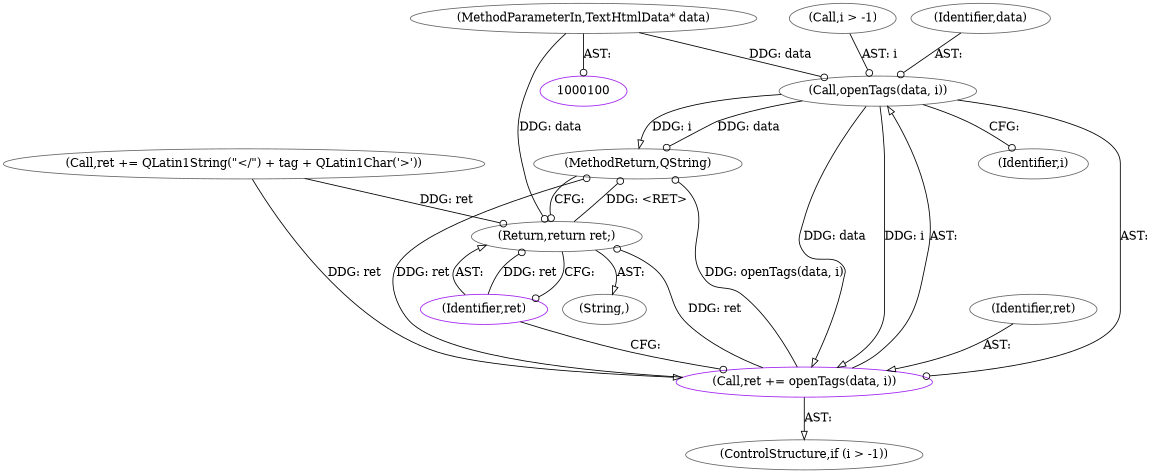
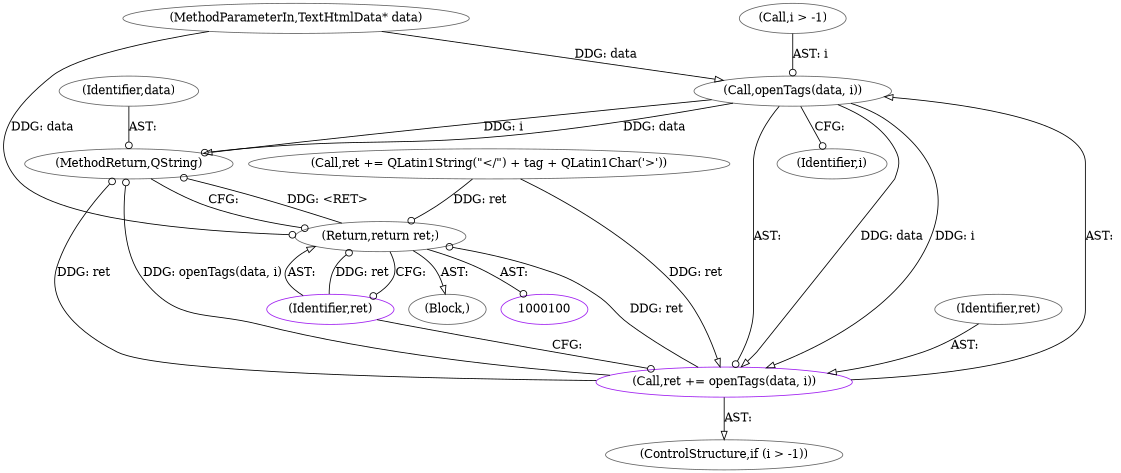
(584, 51) -> (476, 267)
(932, 53) -> (129, 124)
(730, 55) -> (548, 55)
(604, 309) -> (447, 309)
